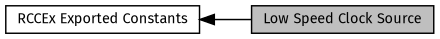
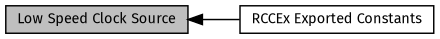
(233, 20) -> (221, 20)
